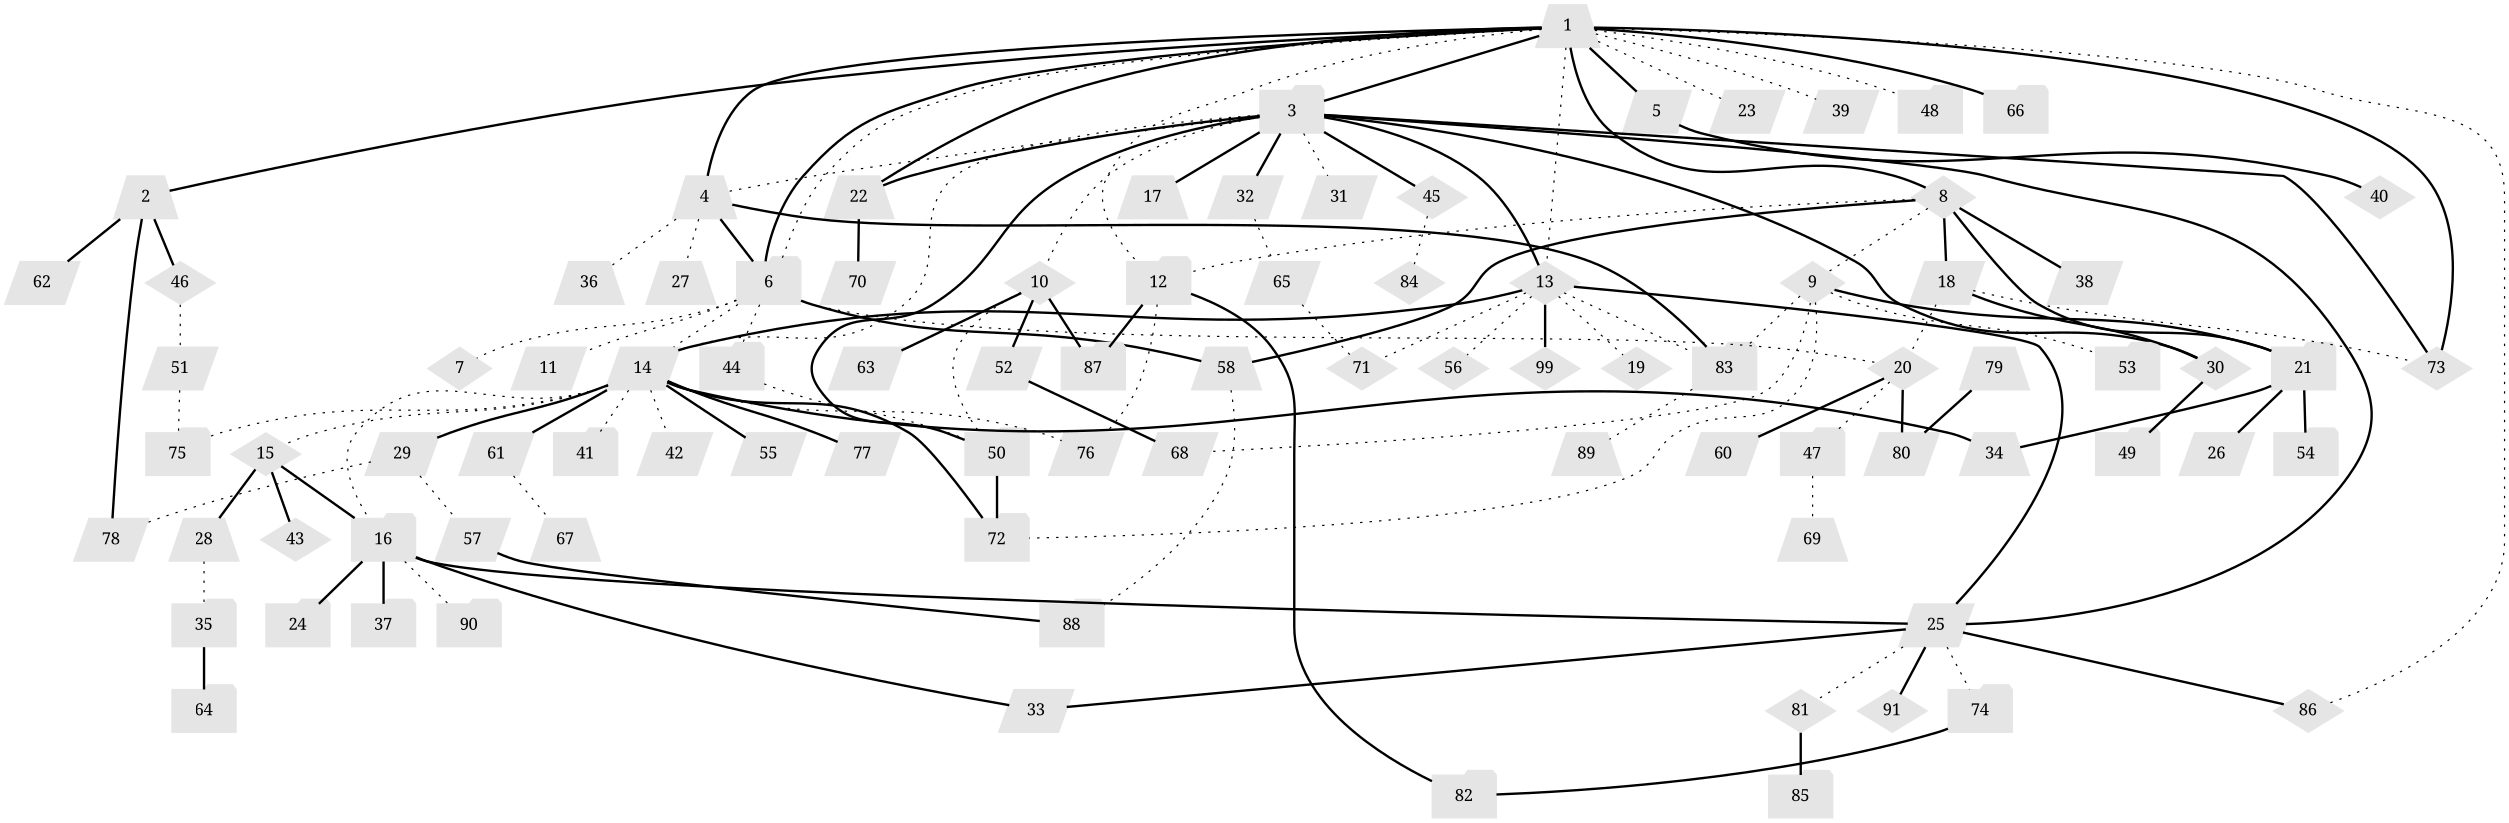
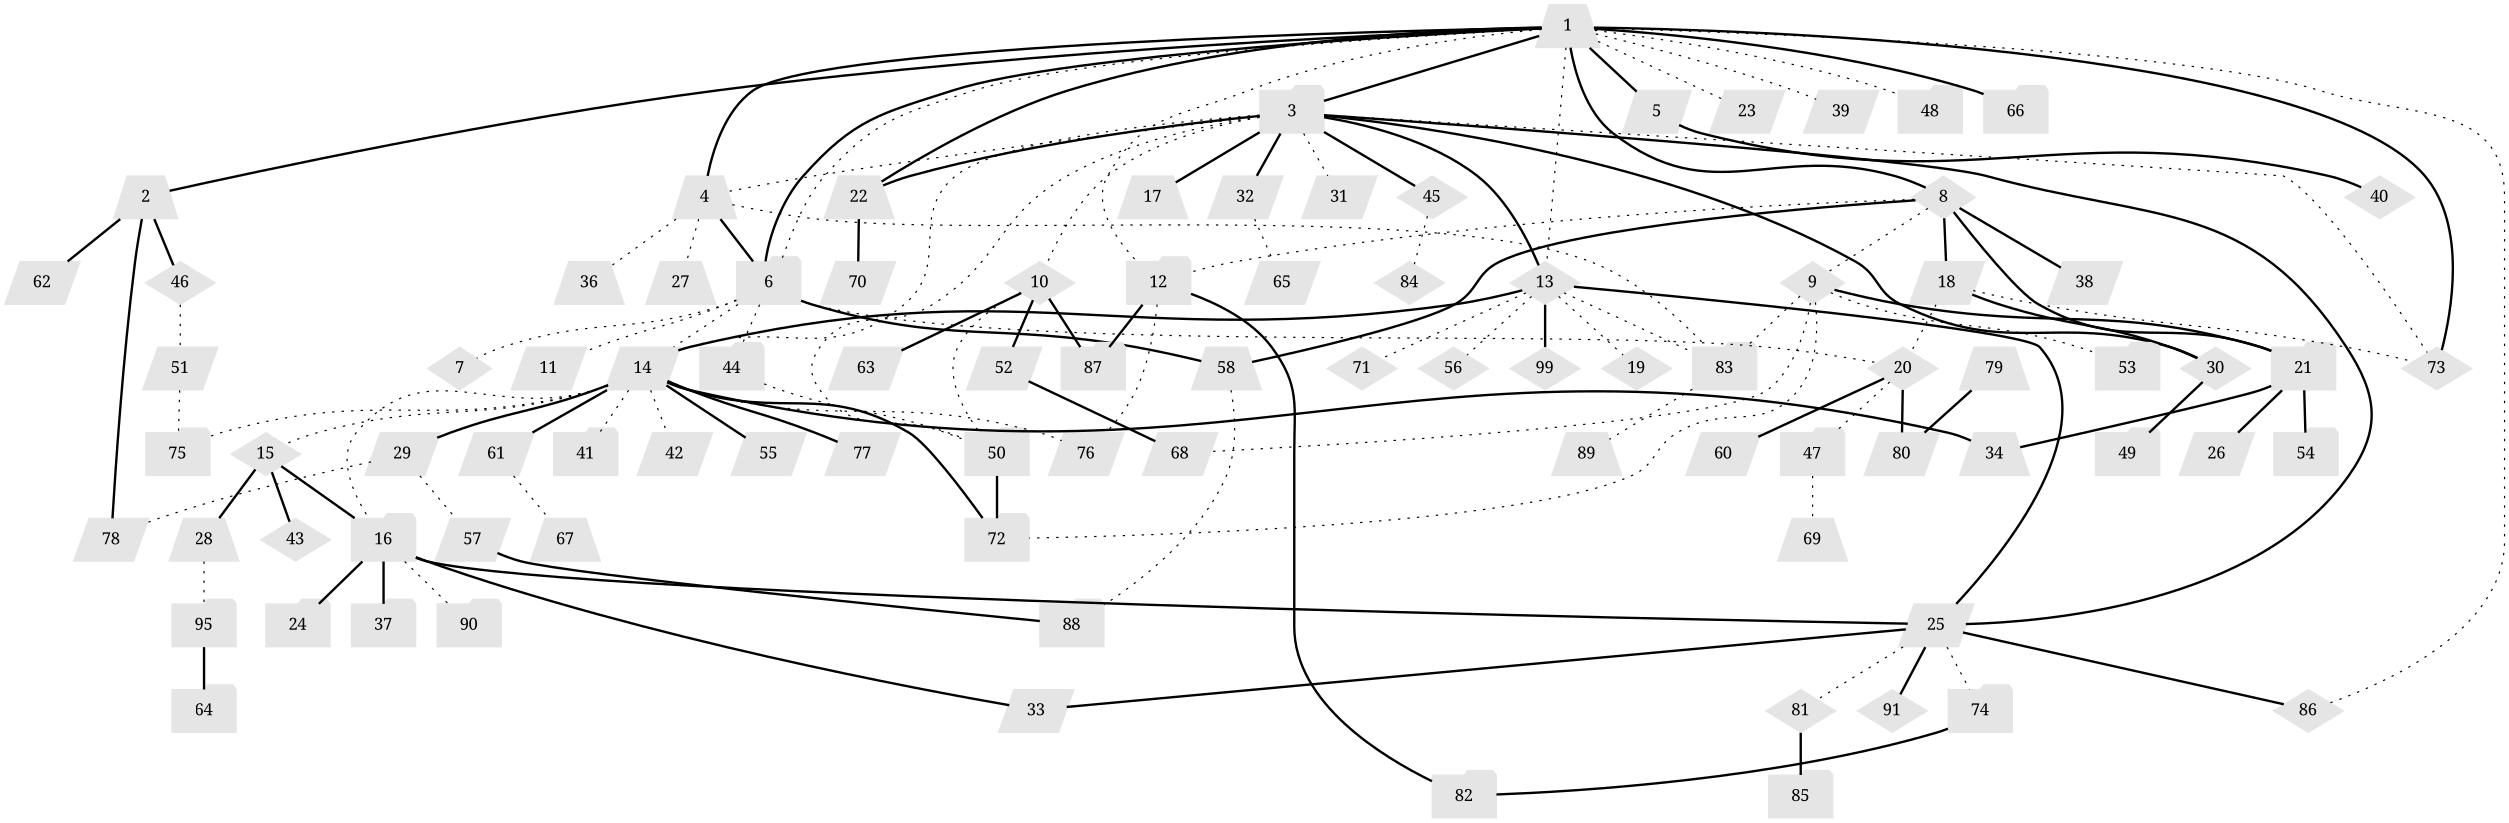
(1918, 152) -> (1918, 152)
(1235, 225) -> (1235, 225)
(957, 287) -> (957, 287)
(1326, 330) -> none
(204, 625) -> (204, 625)
